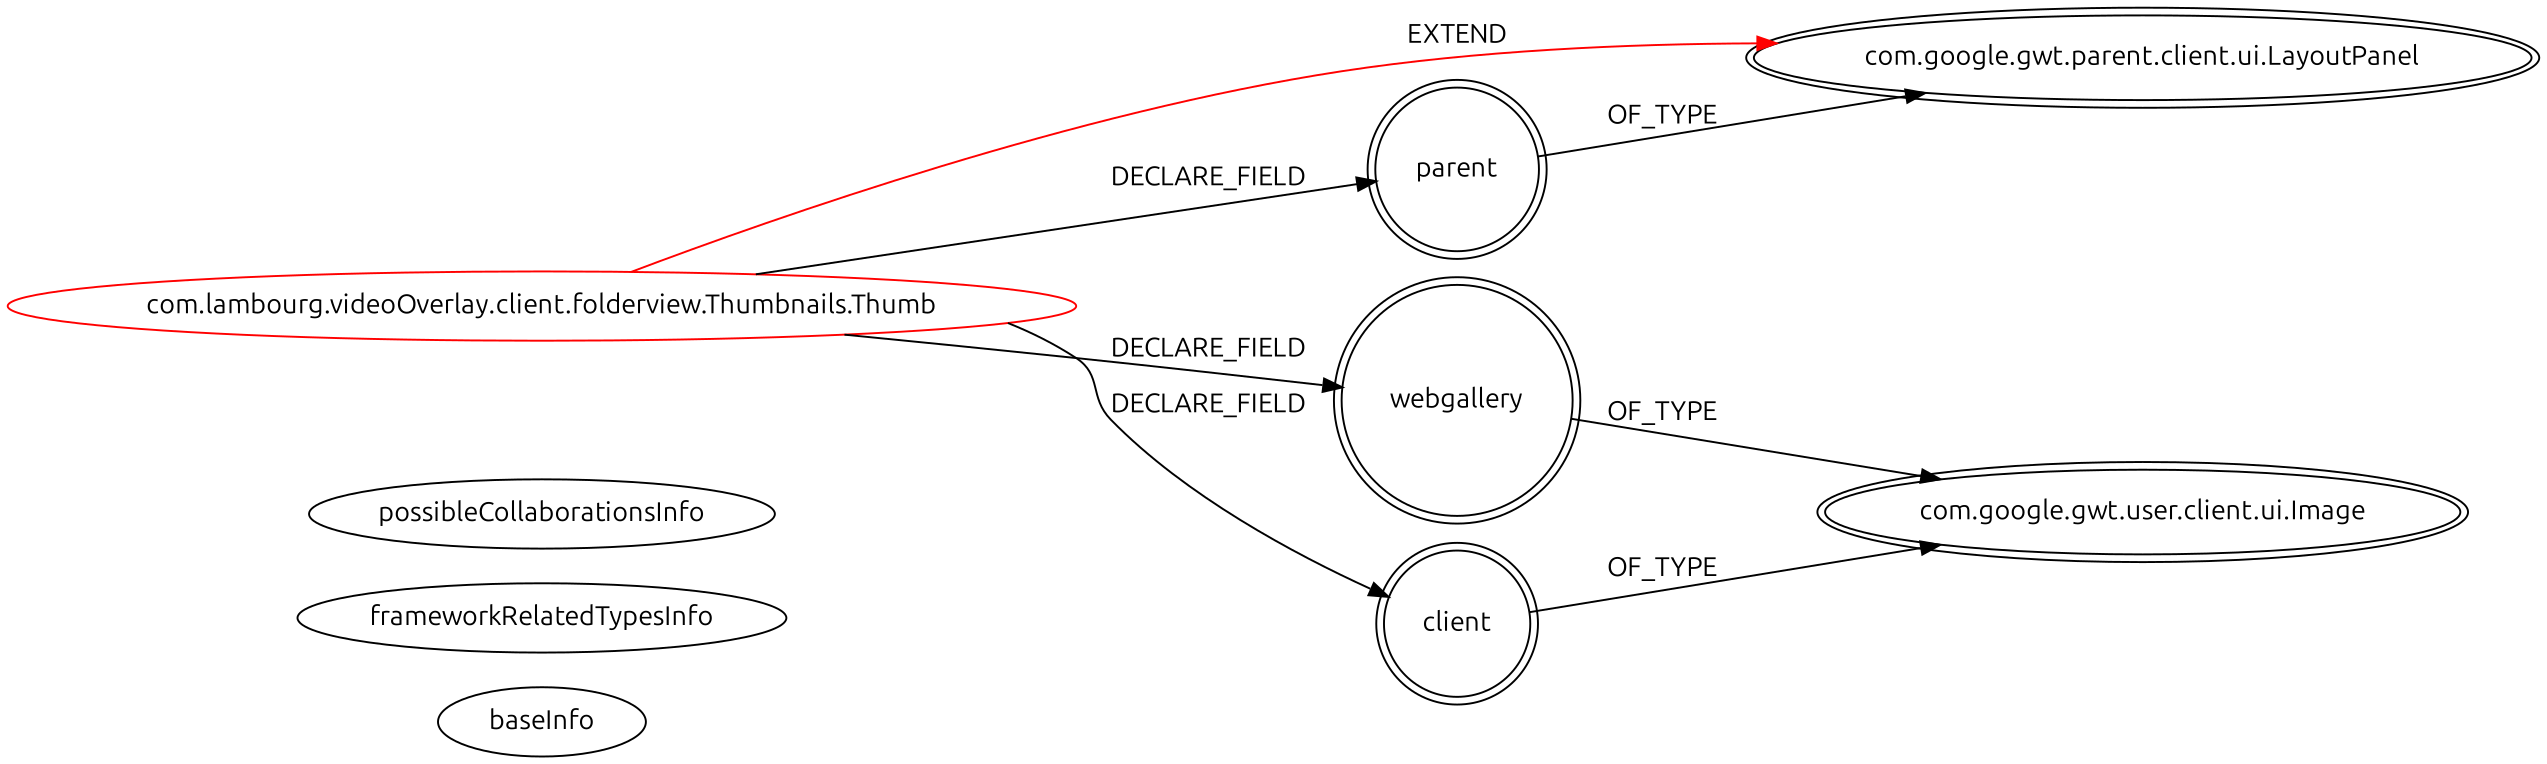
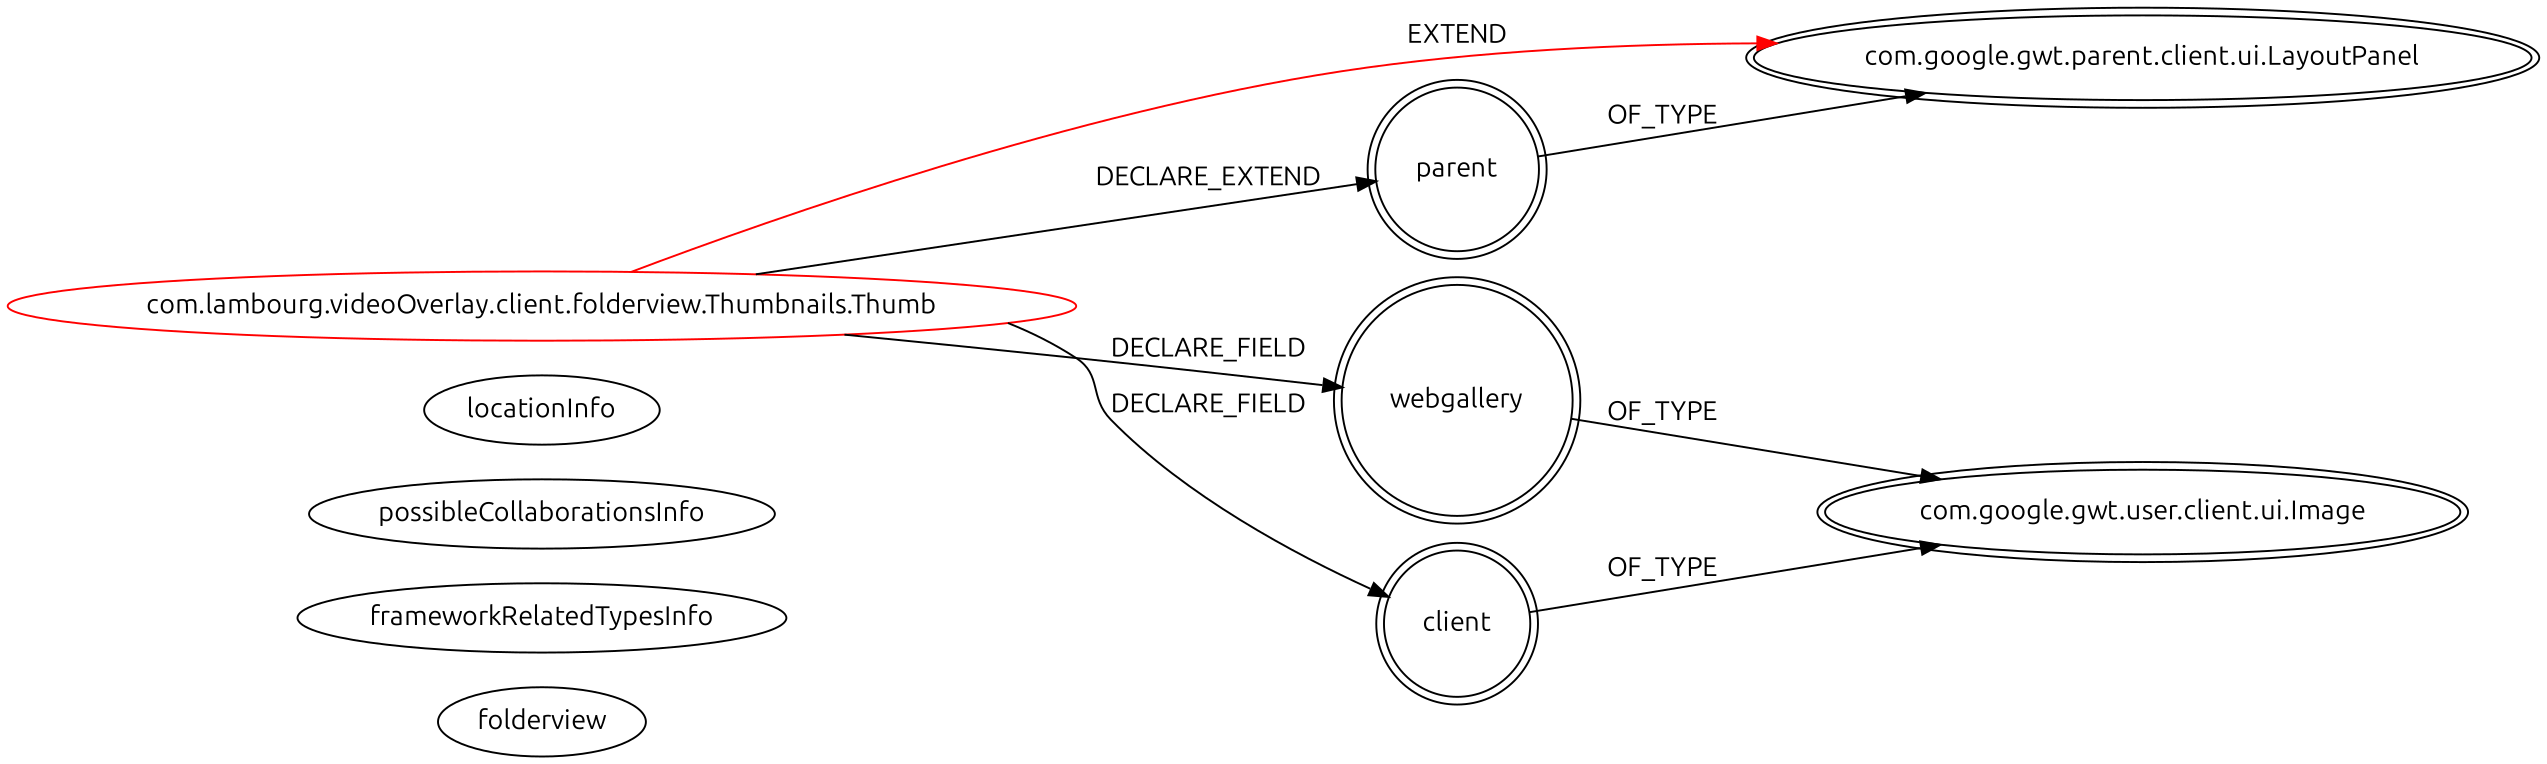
(1209, 178) -> (1209, 178)
none -> (542, 410)
(542, 722) -> (542, 722)
